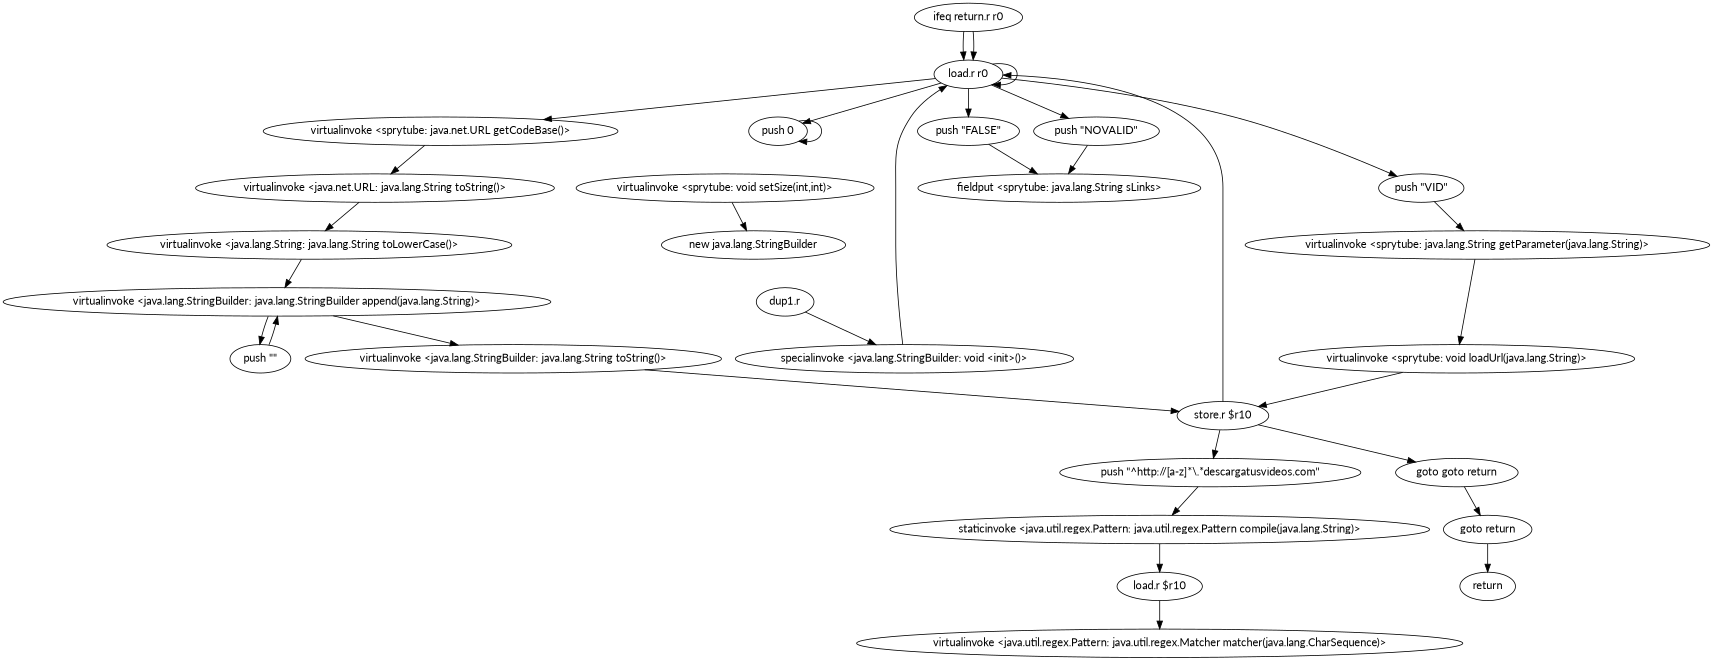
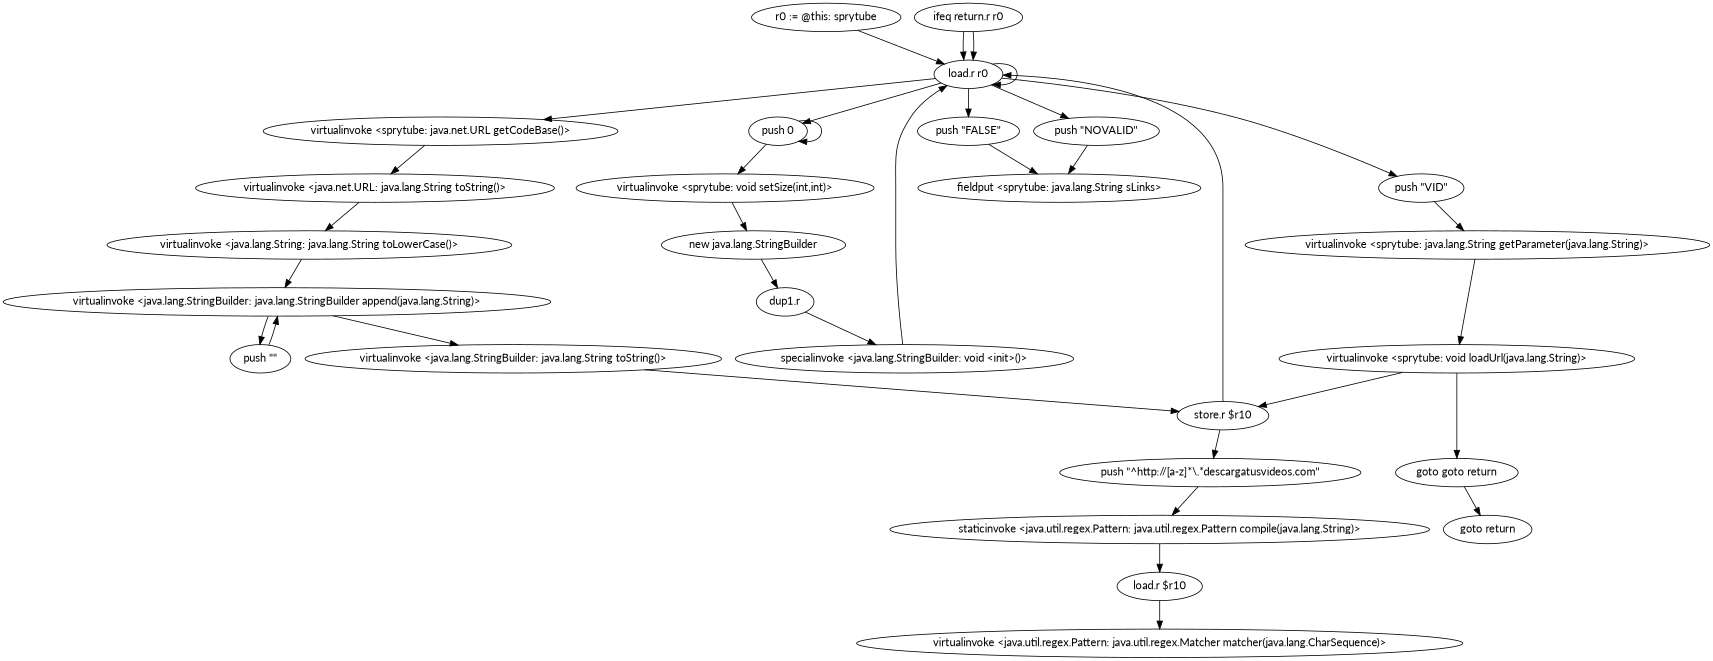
none -> (826, 17)
none -> (755, 156)
none -> (767, 270)
(1333, 443) -> (1457, 412)
(1488, 586) -> none
